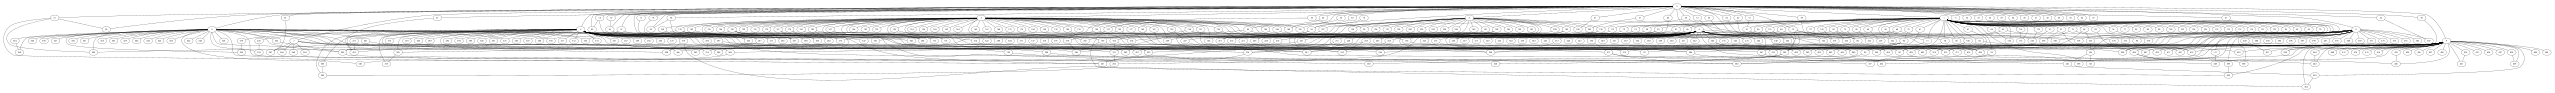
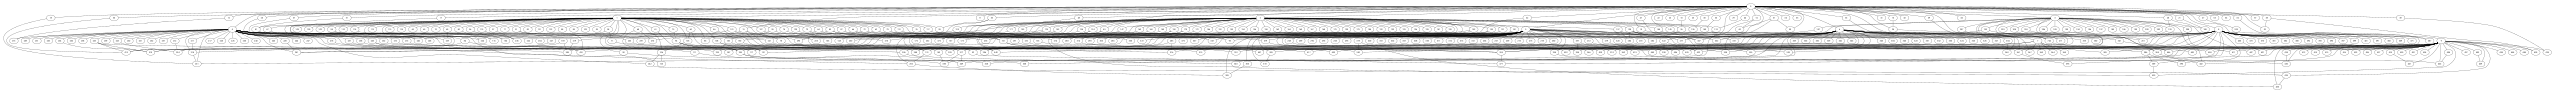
none -> (1823, 9)
(1530, 21) -> none
